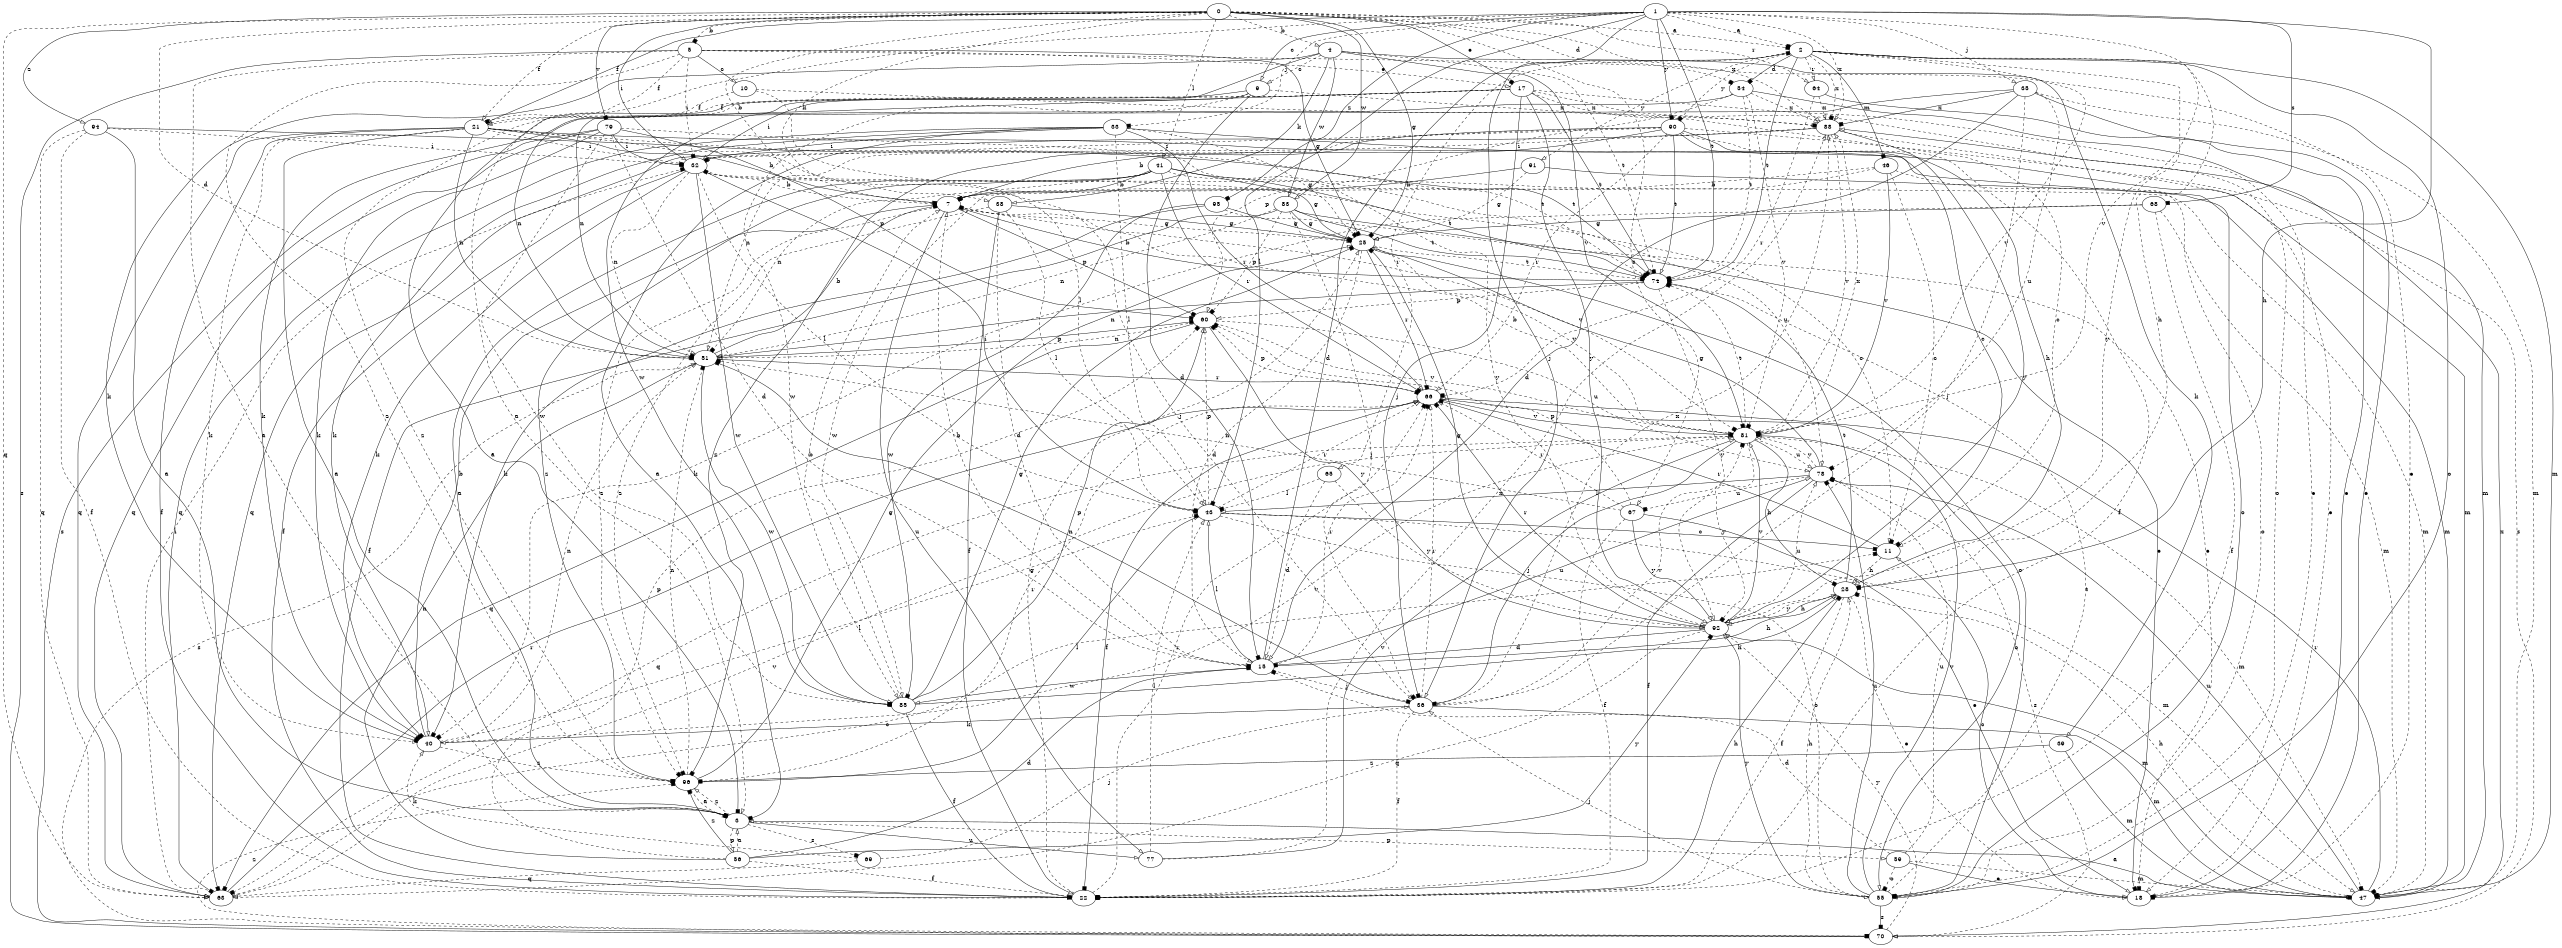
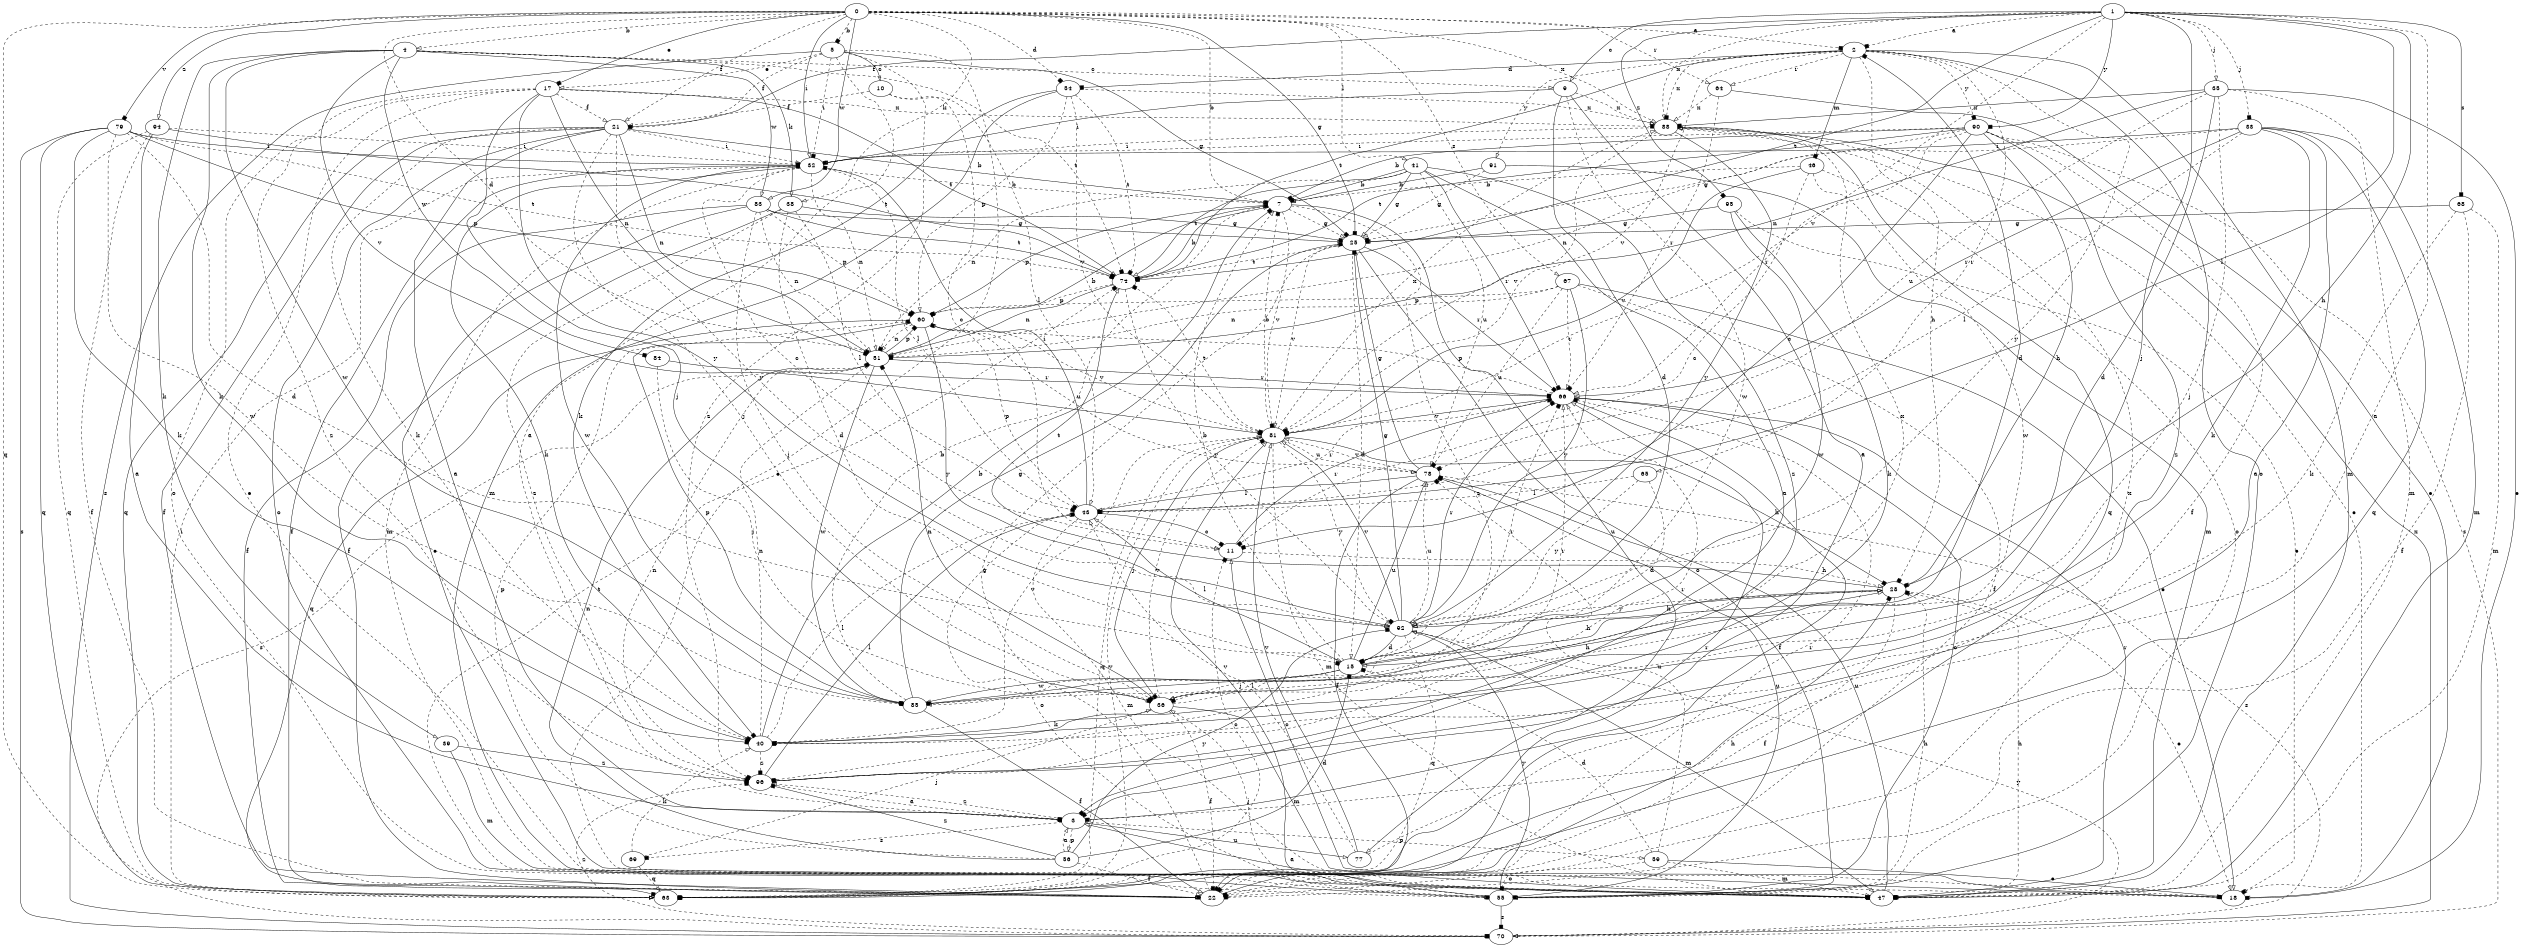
none -> (657, 358)
(937, 440) -> none
(1728, 492) -> (1504, 366)
